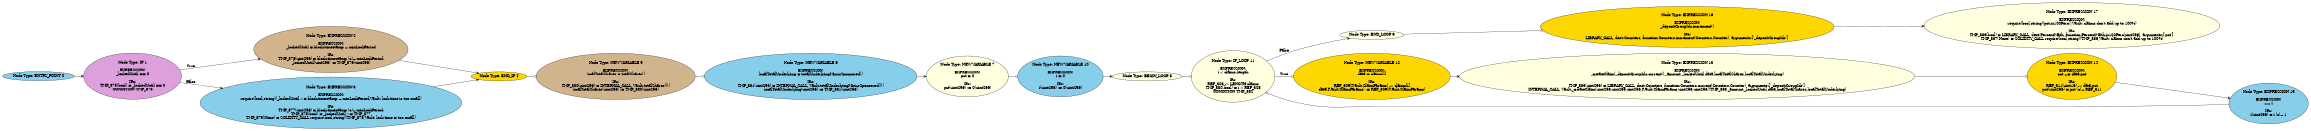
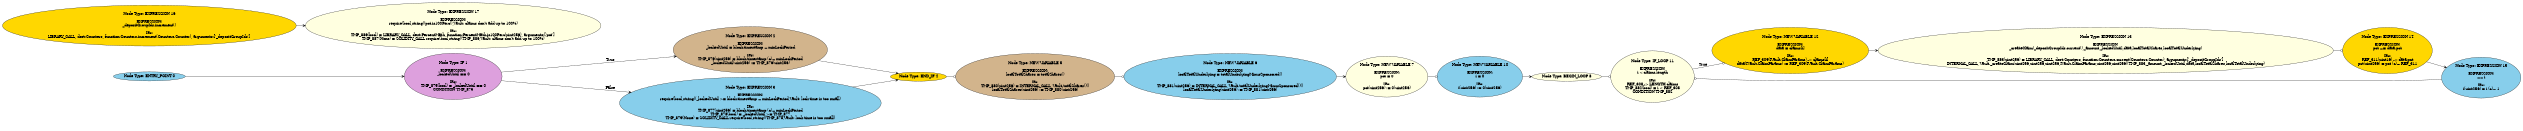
(1372, 35) -> none
